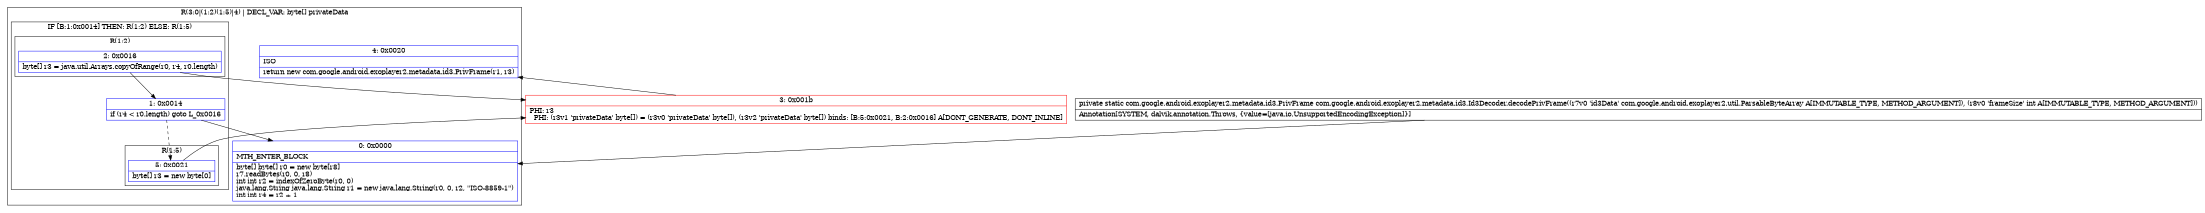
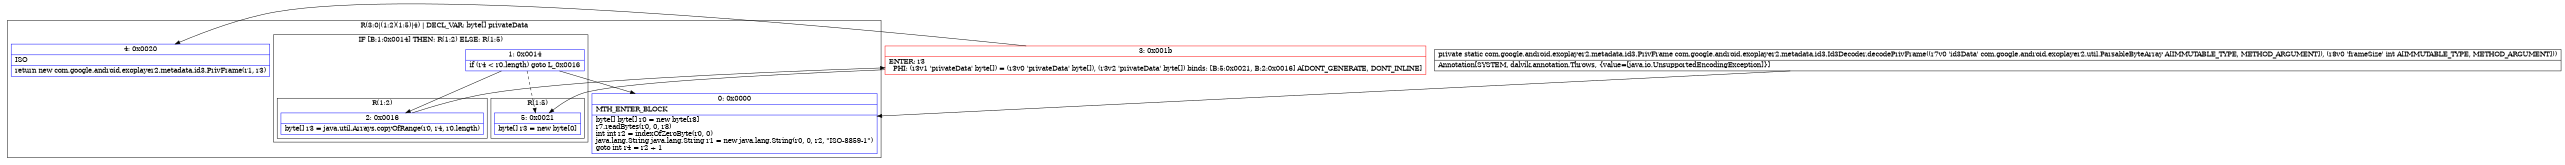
(141, 84) -> (456, 91)
(543, 111) -> (908, 62)
(349, 126) -> (716, 78)
(267, 196) -> (629, 148)
